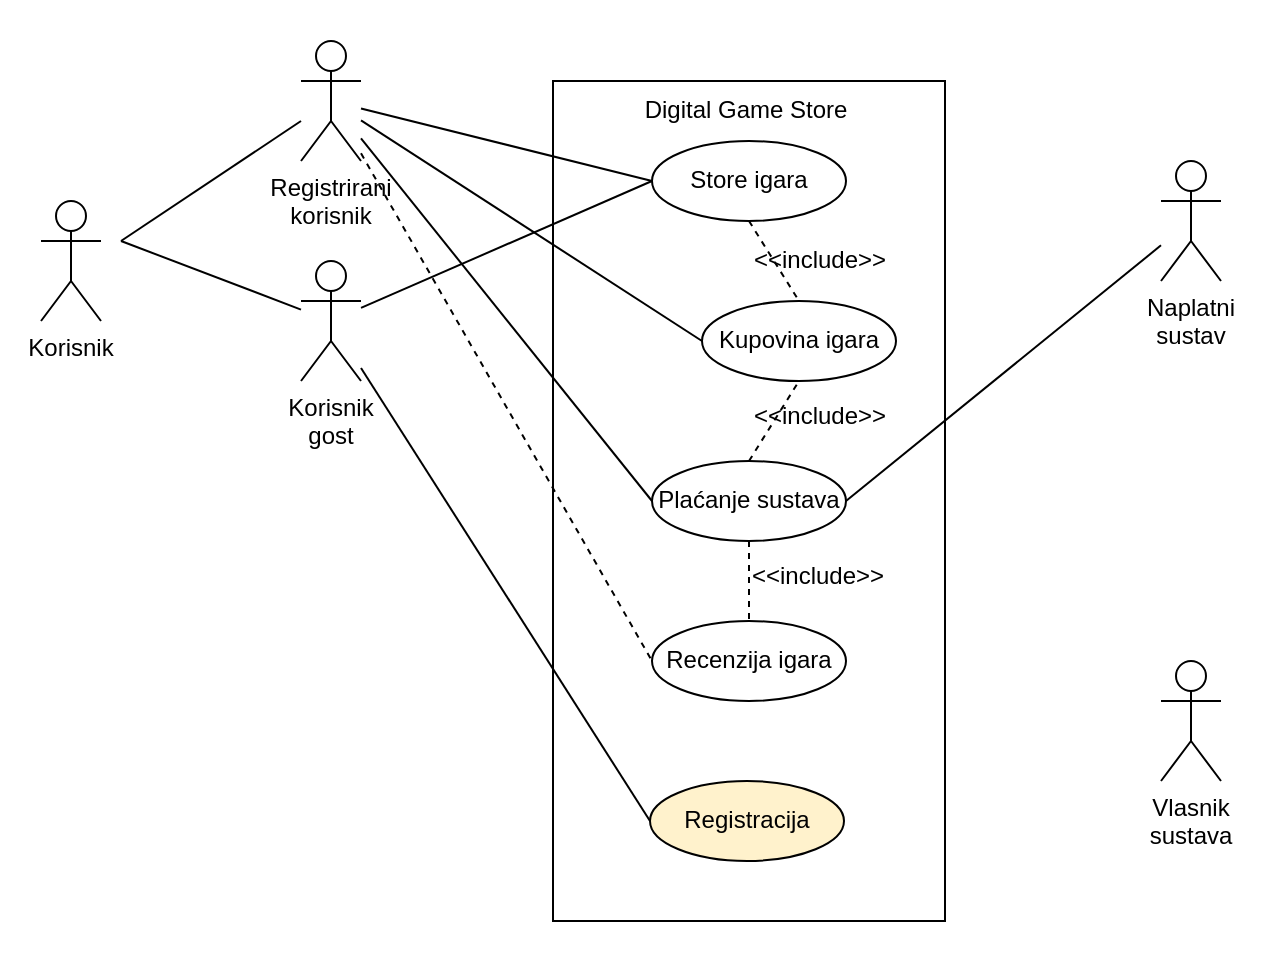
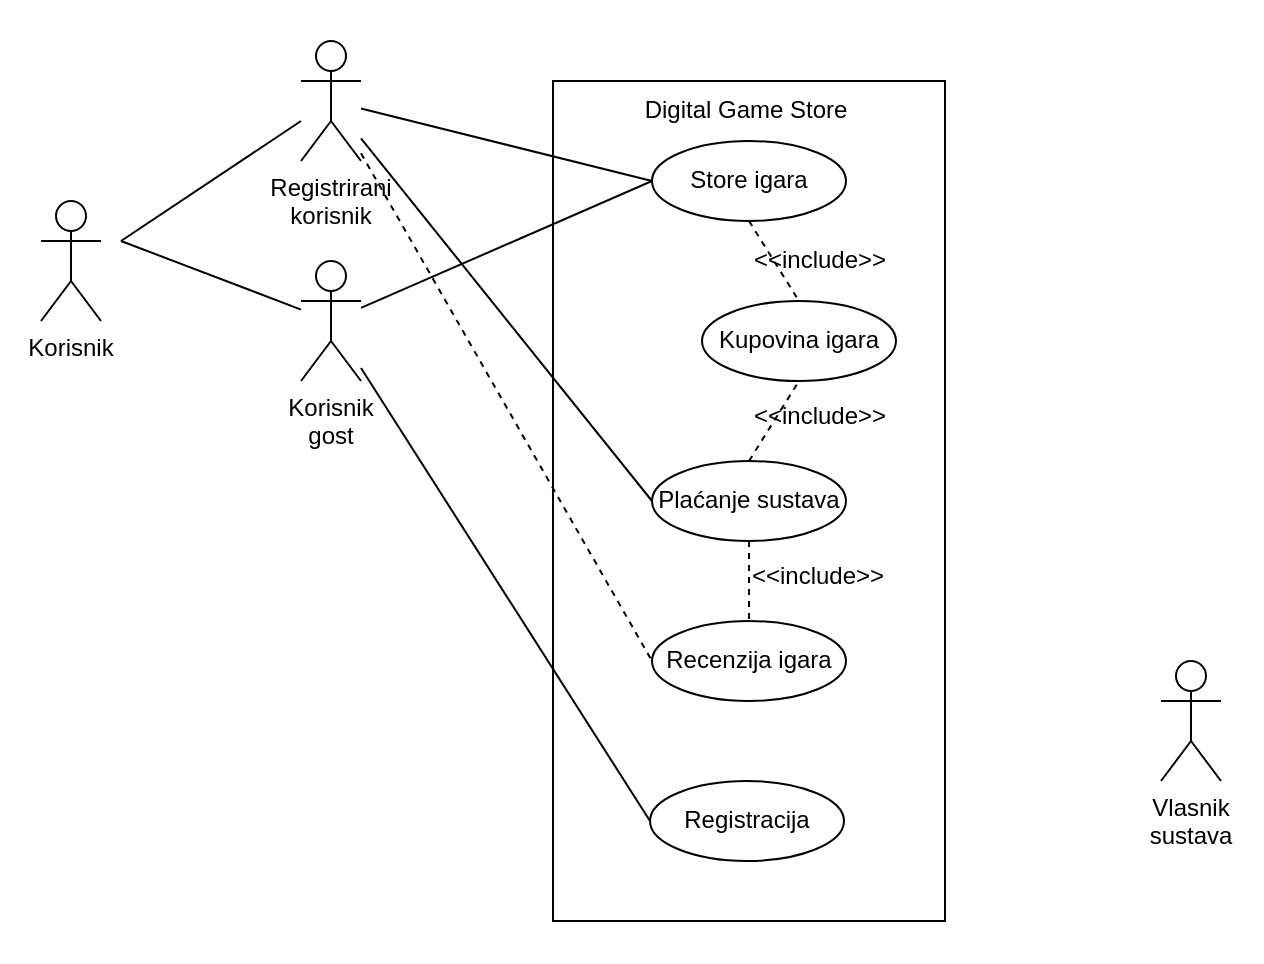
(446, 175) -> none
(1191, 221) -> none
(1003, 373) -> none
(747, 821) -> (747, 821)
